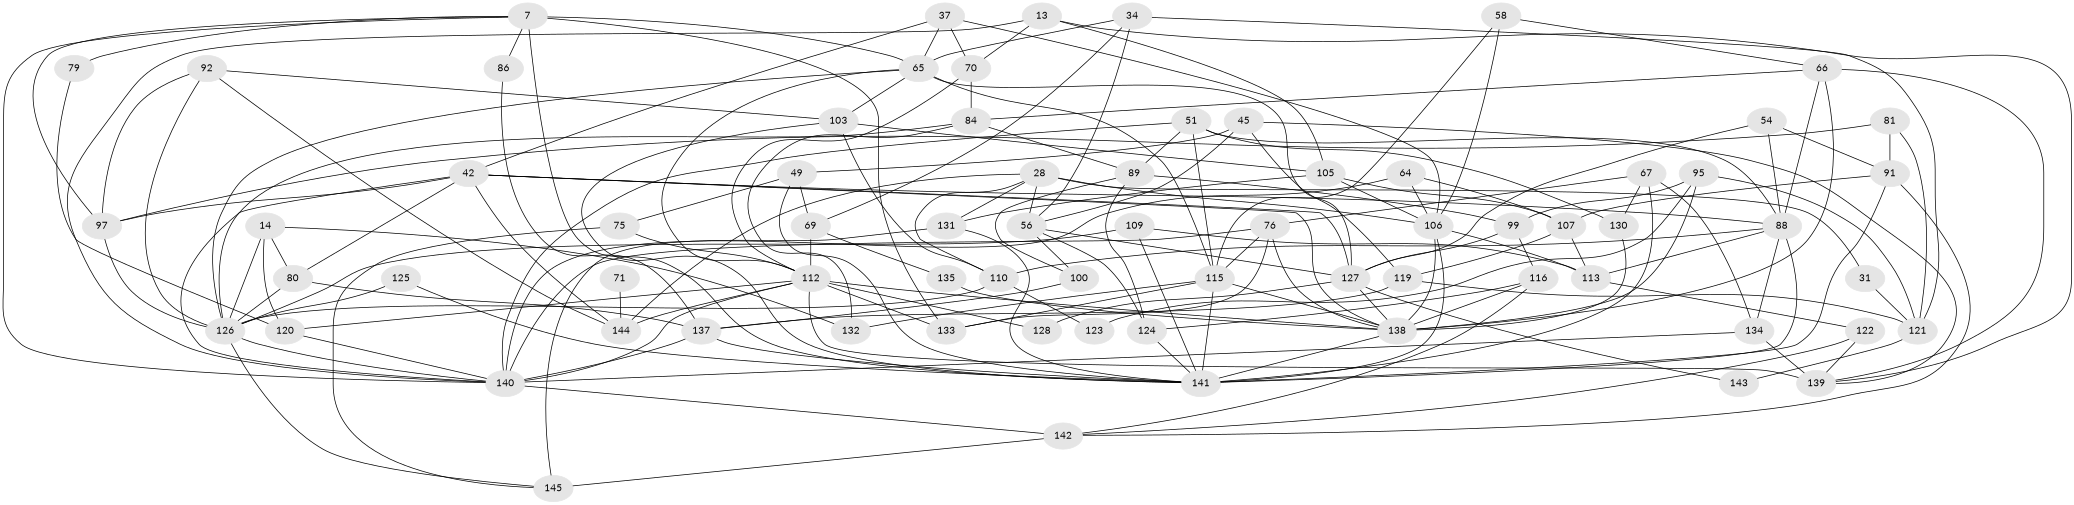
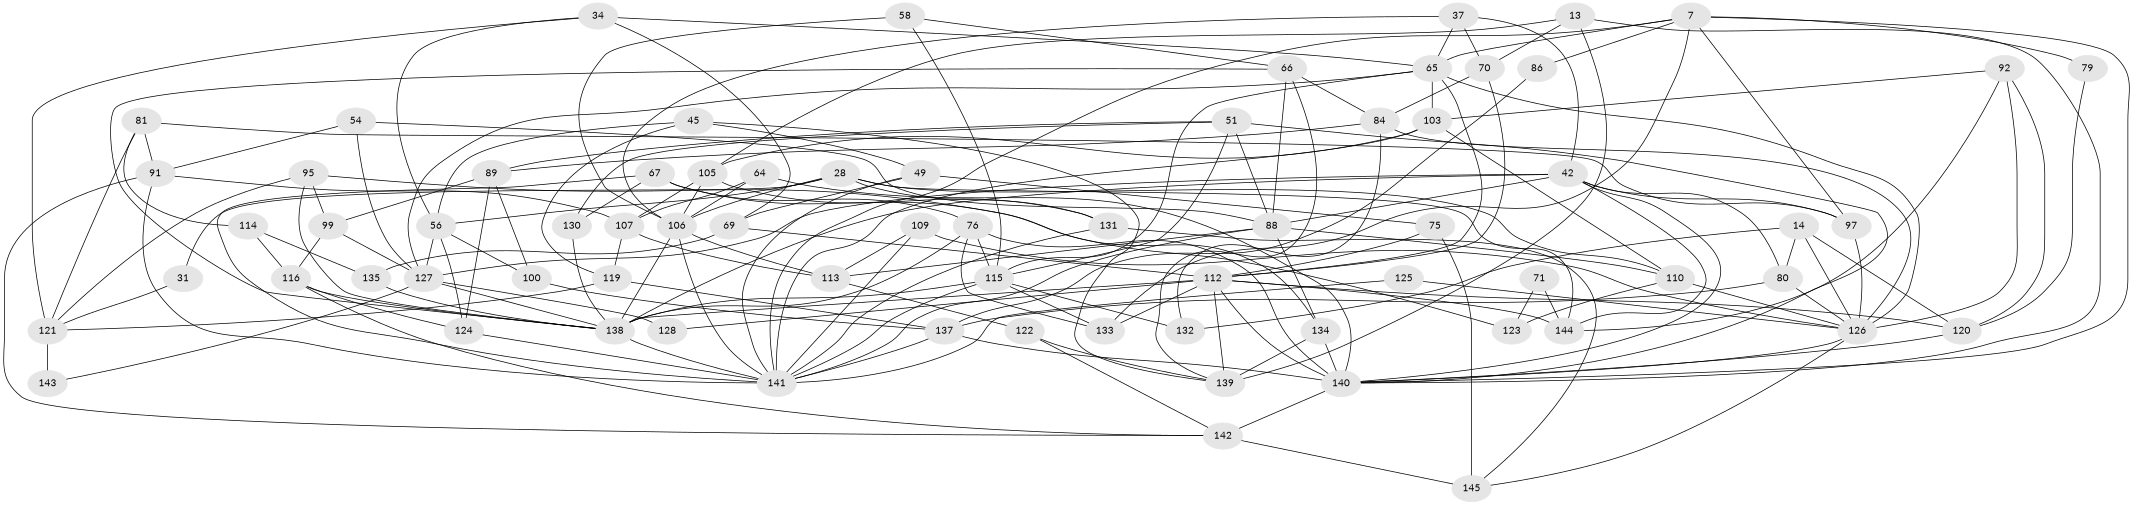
(123, 128) -> (2045, 214)
none -> (248, 226)
none -> (1525, 306)
